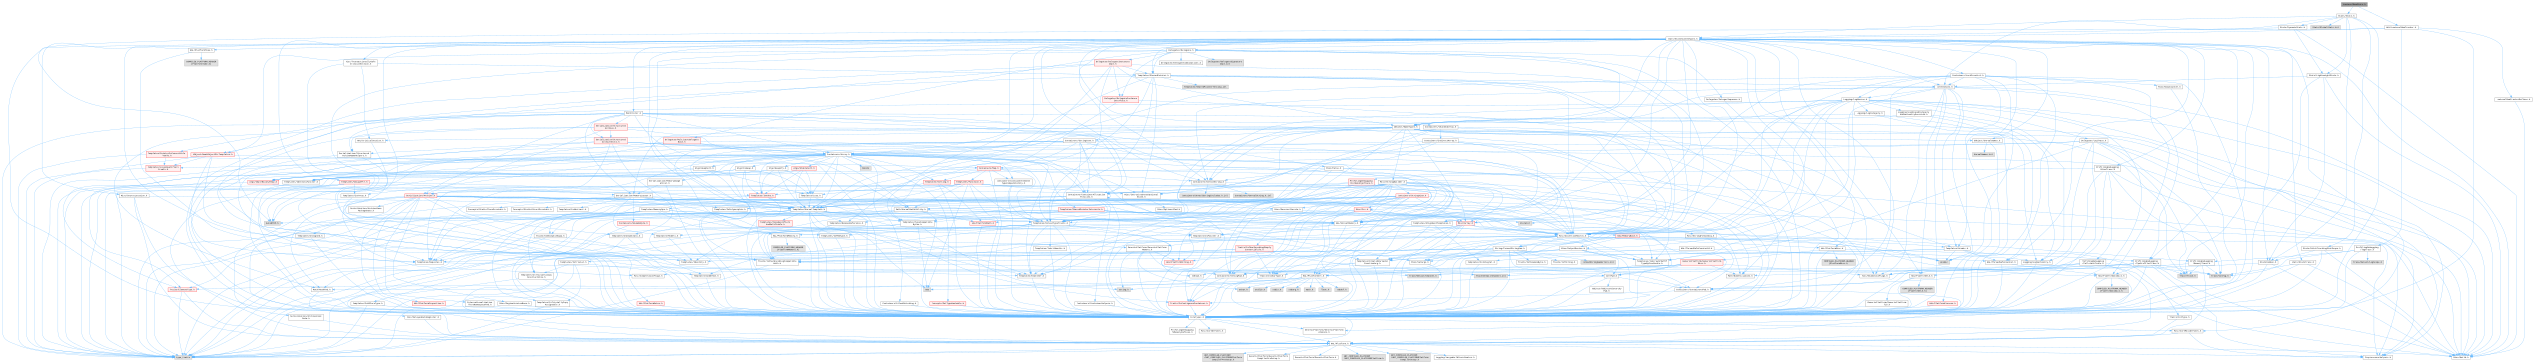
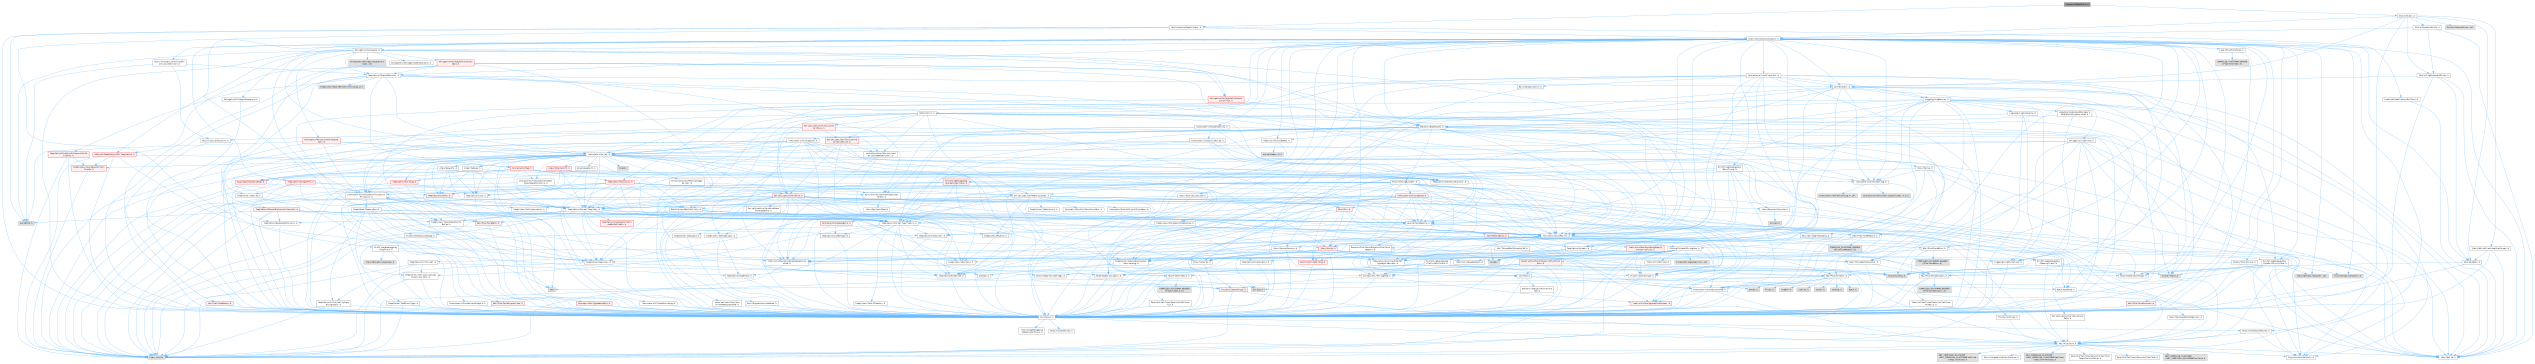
none -> (1291, 100)
(1701, 190) -> (1177, 105)
(1514, 230) -> (1398, 255)
(1253, 323) -> (1484, 315)
(1455, 357) -> (2001, 357)
